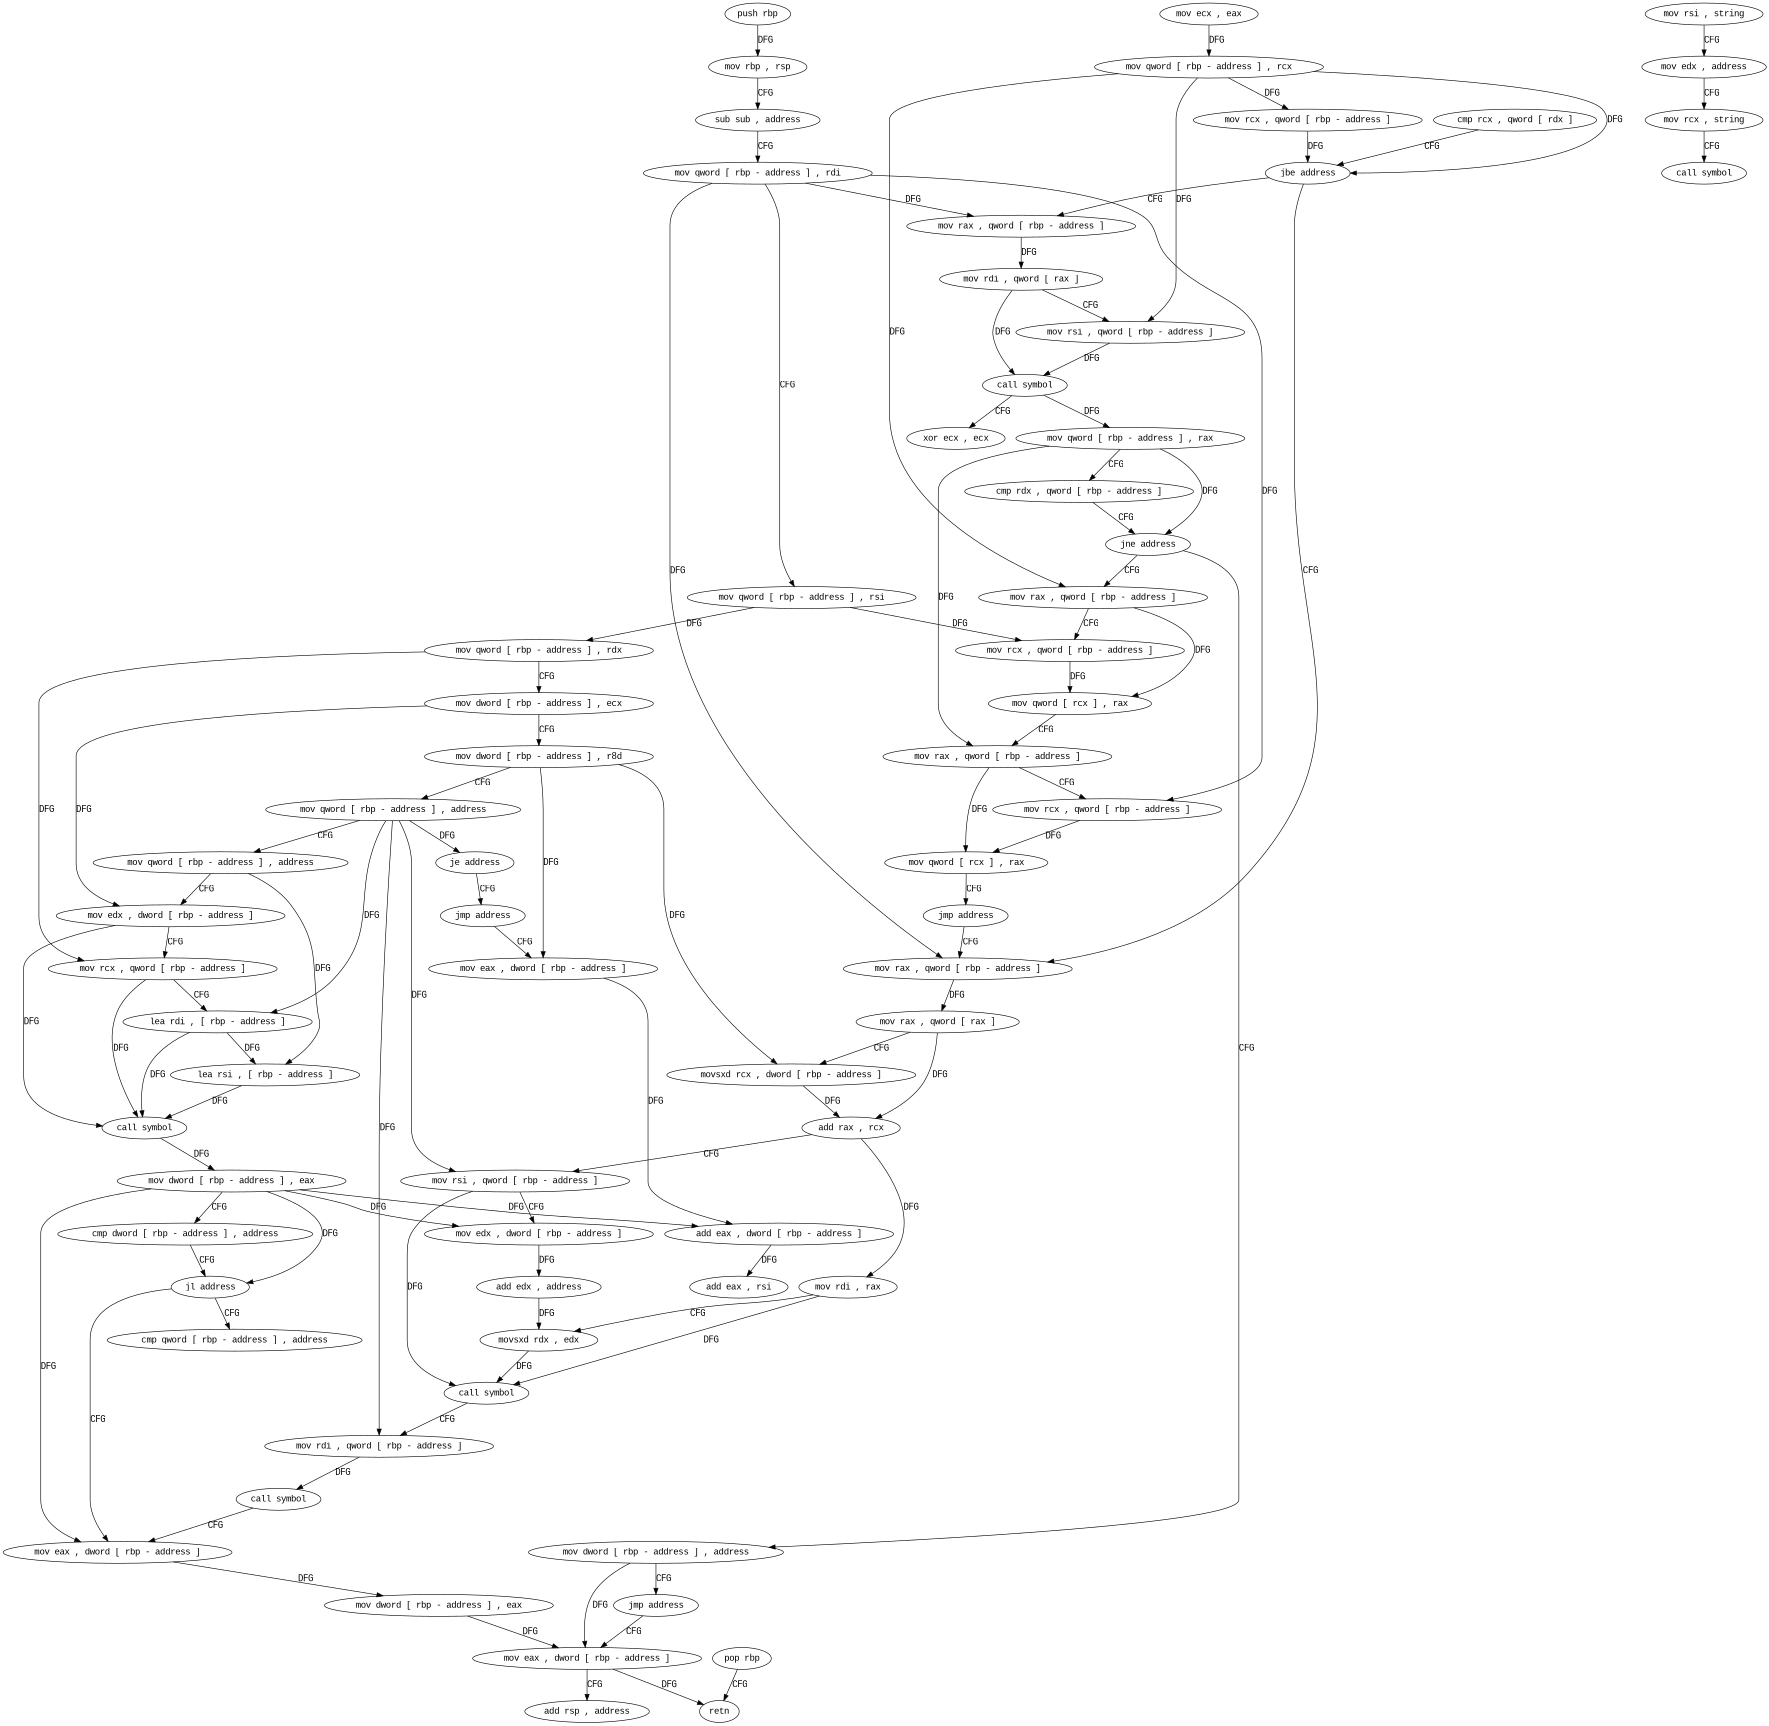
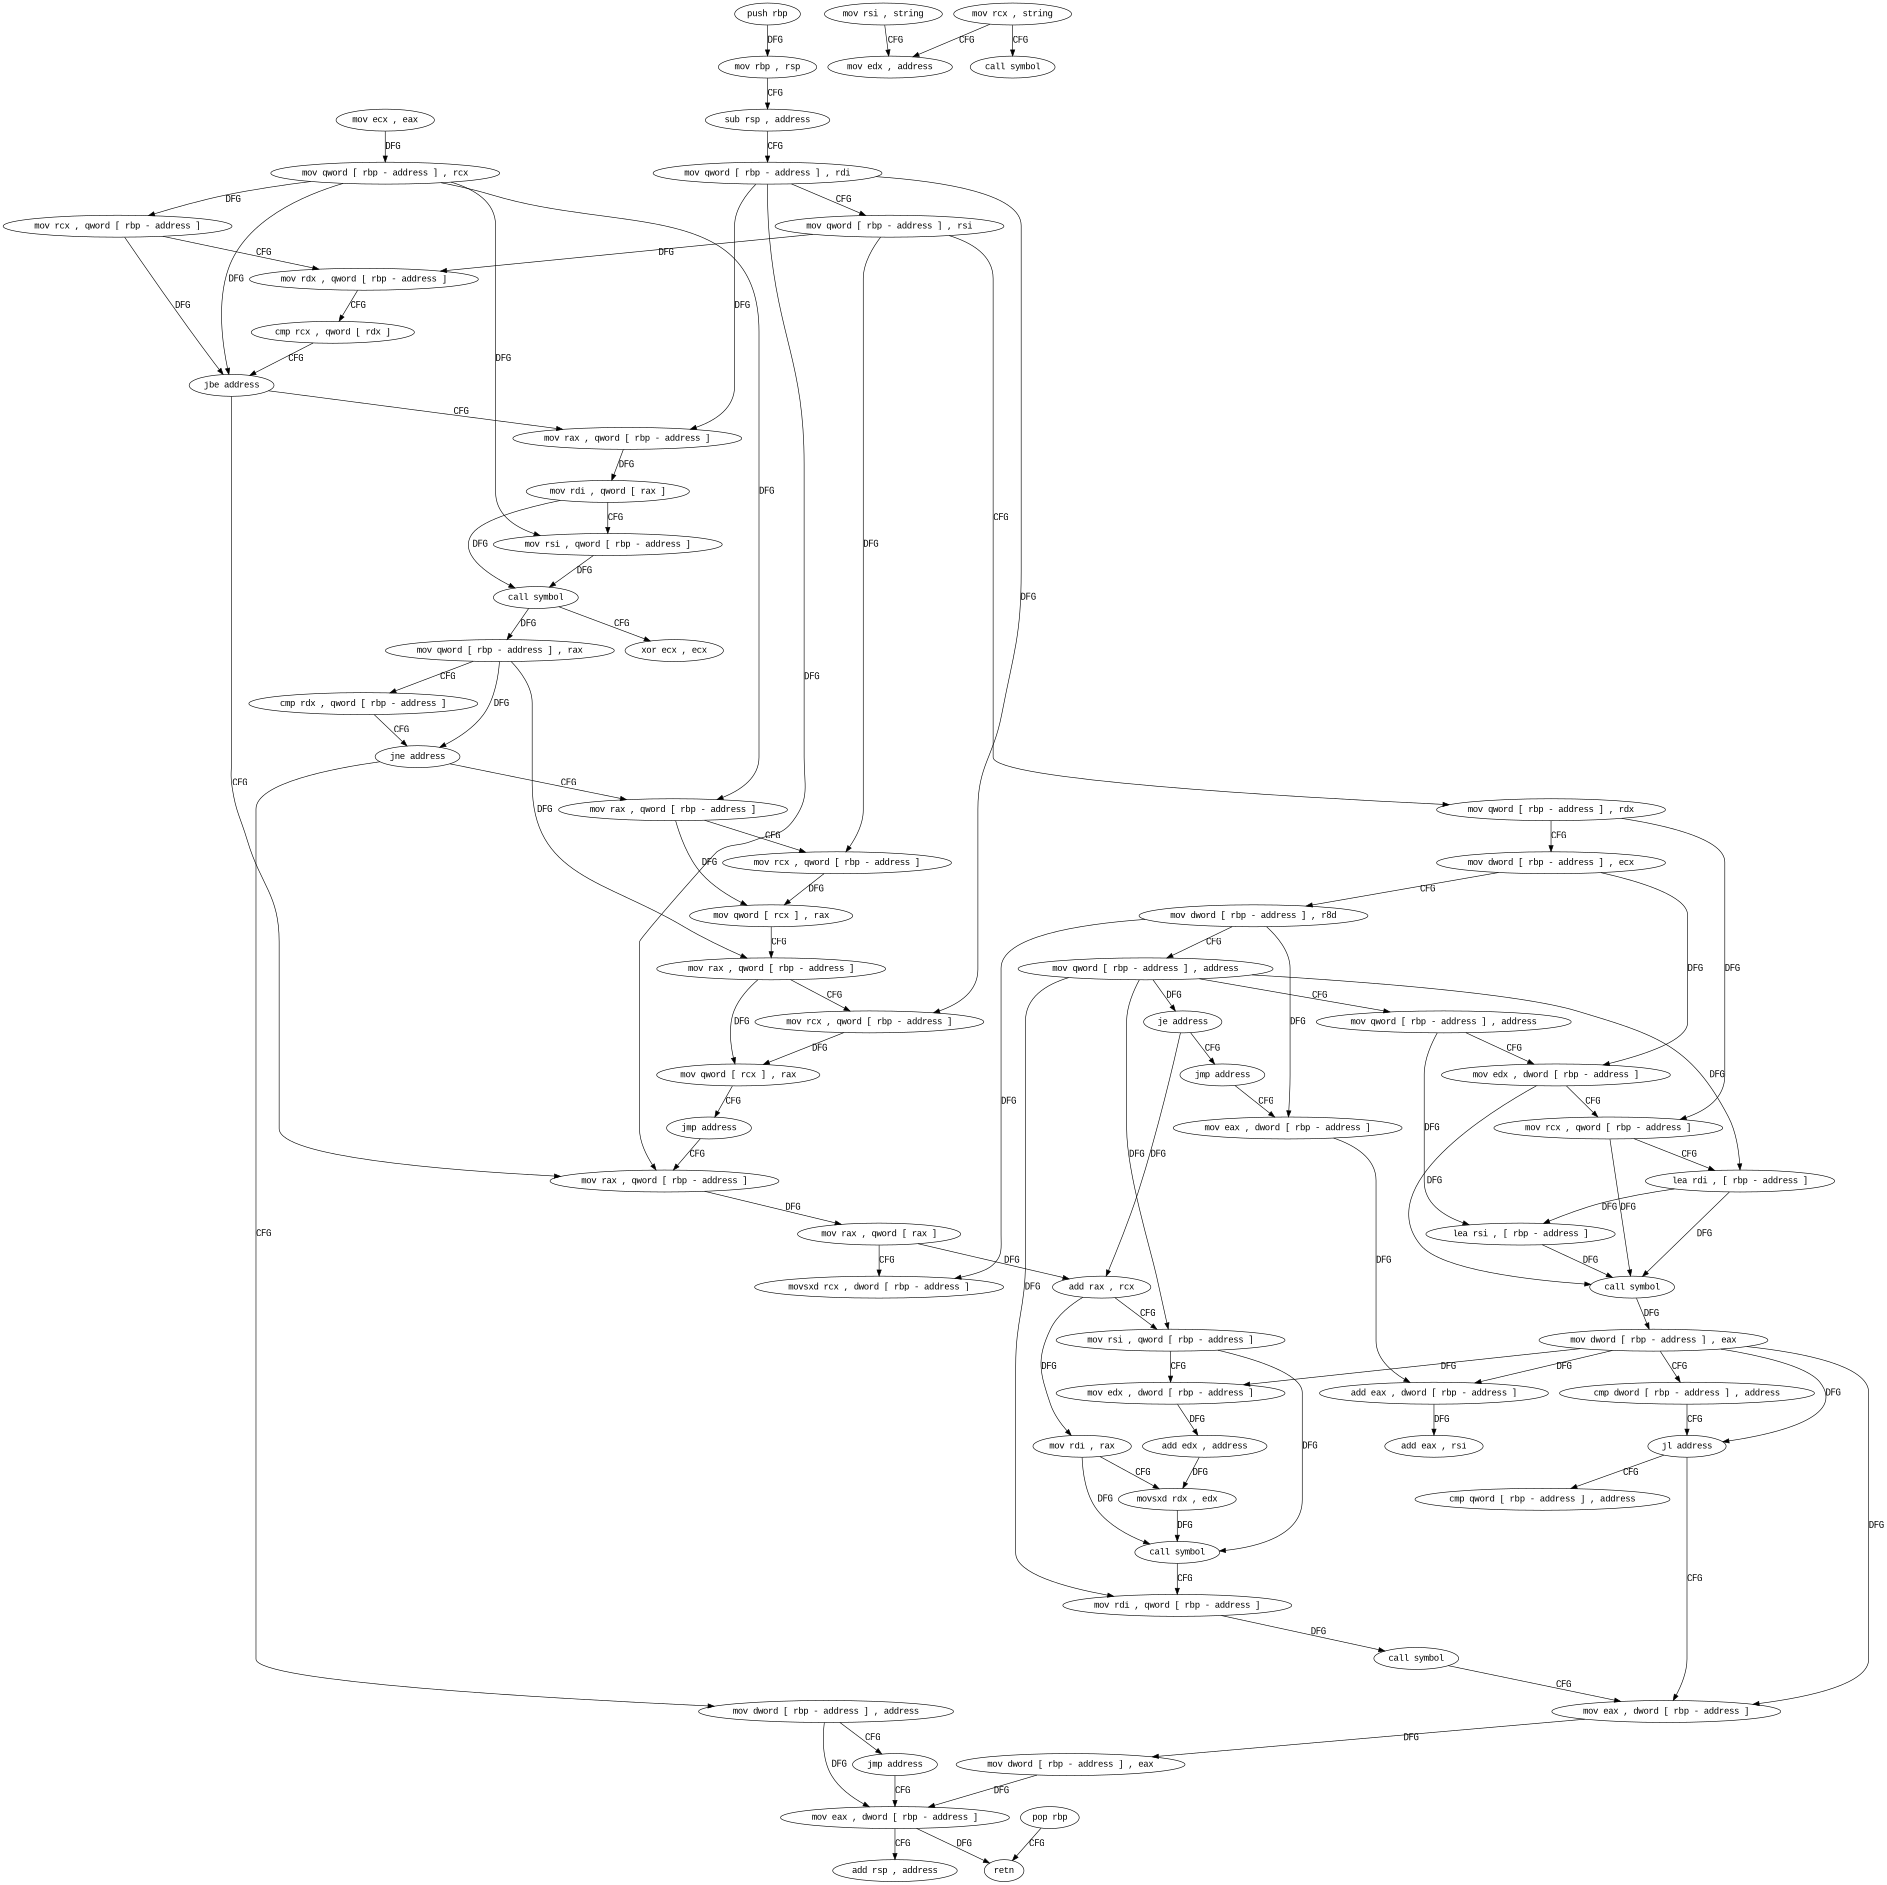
(1704, 91) -> (954, 39)
(758, 120) -> (768, 120)
none -> (364, 279)
(694, 624) -> (1001, 518)
(819, 1100) -> (1150, 1153)
